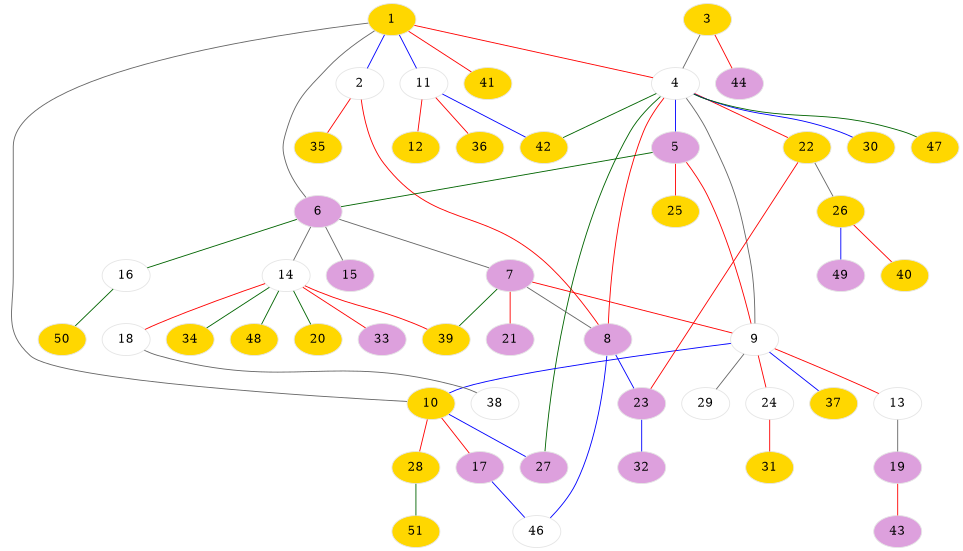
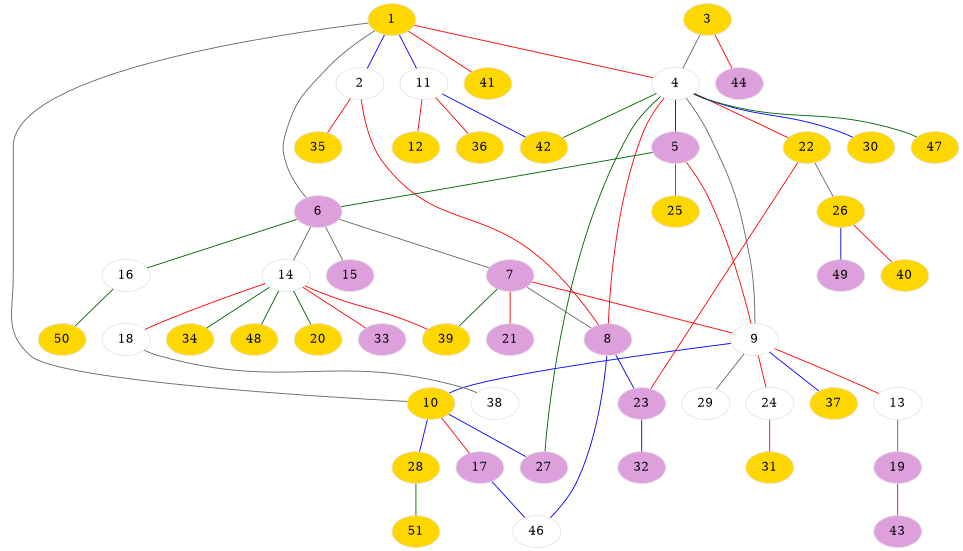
(424, 435) -> (424, 435)
